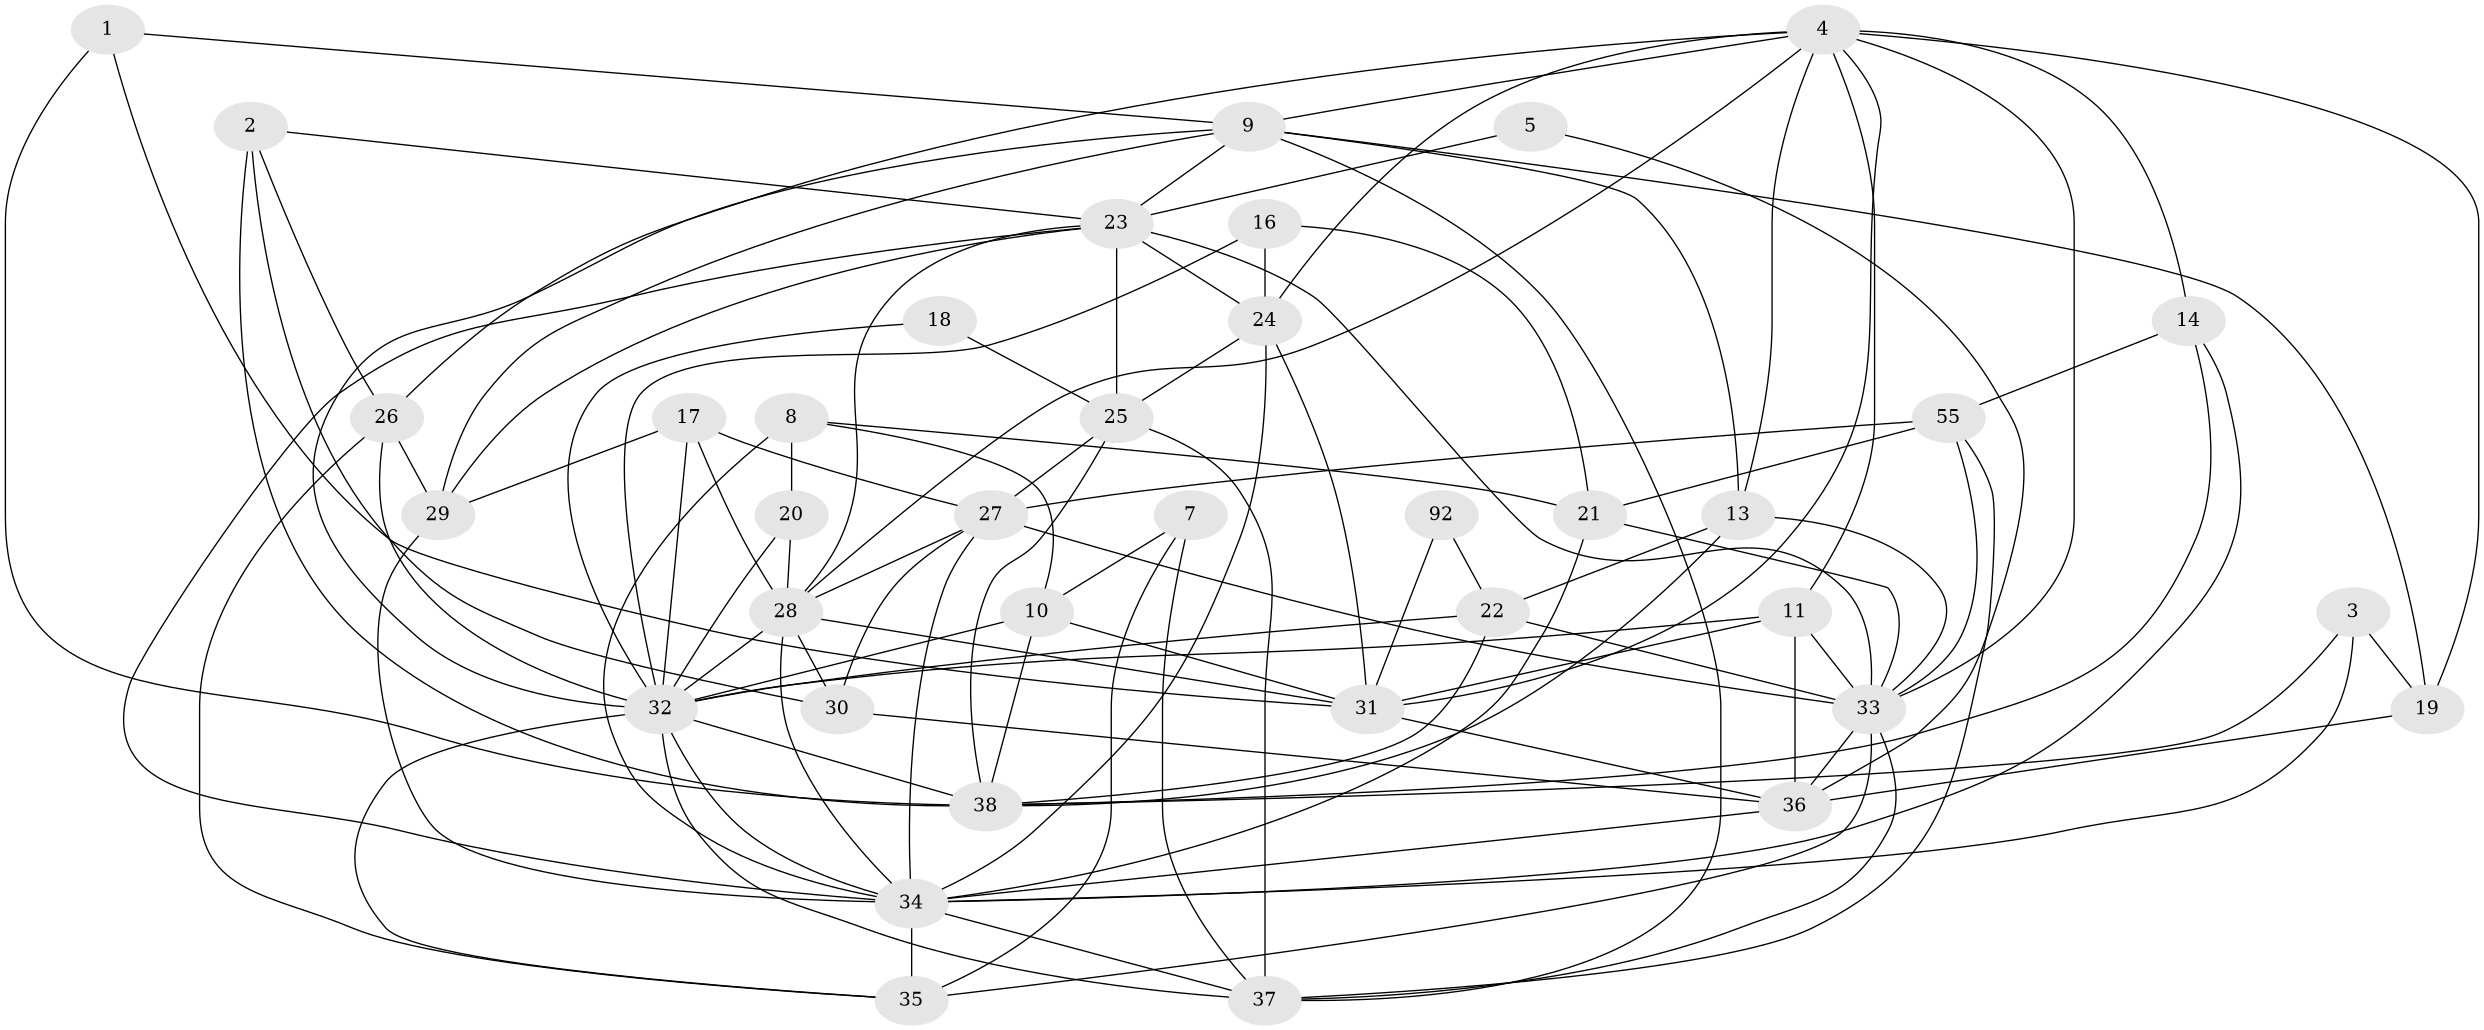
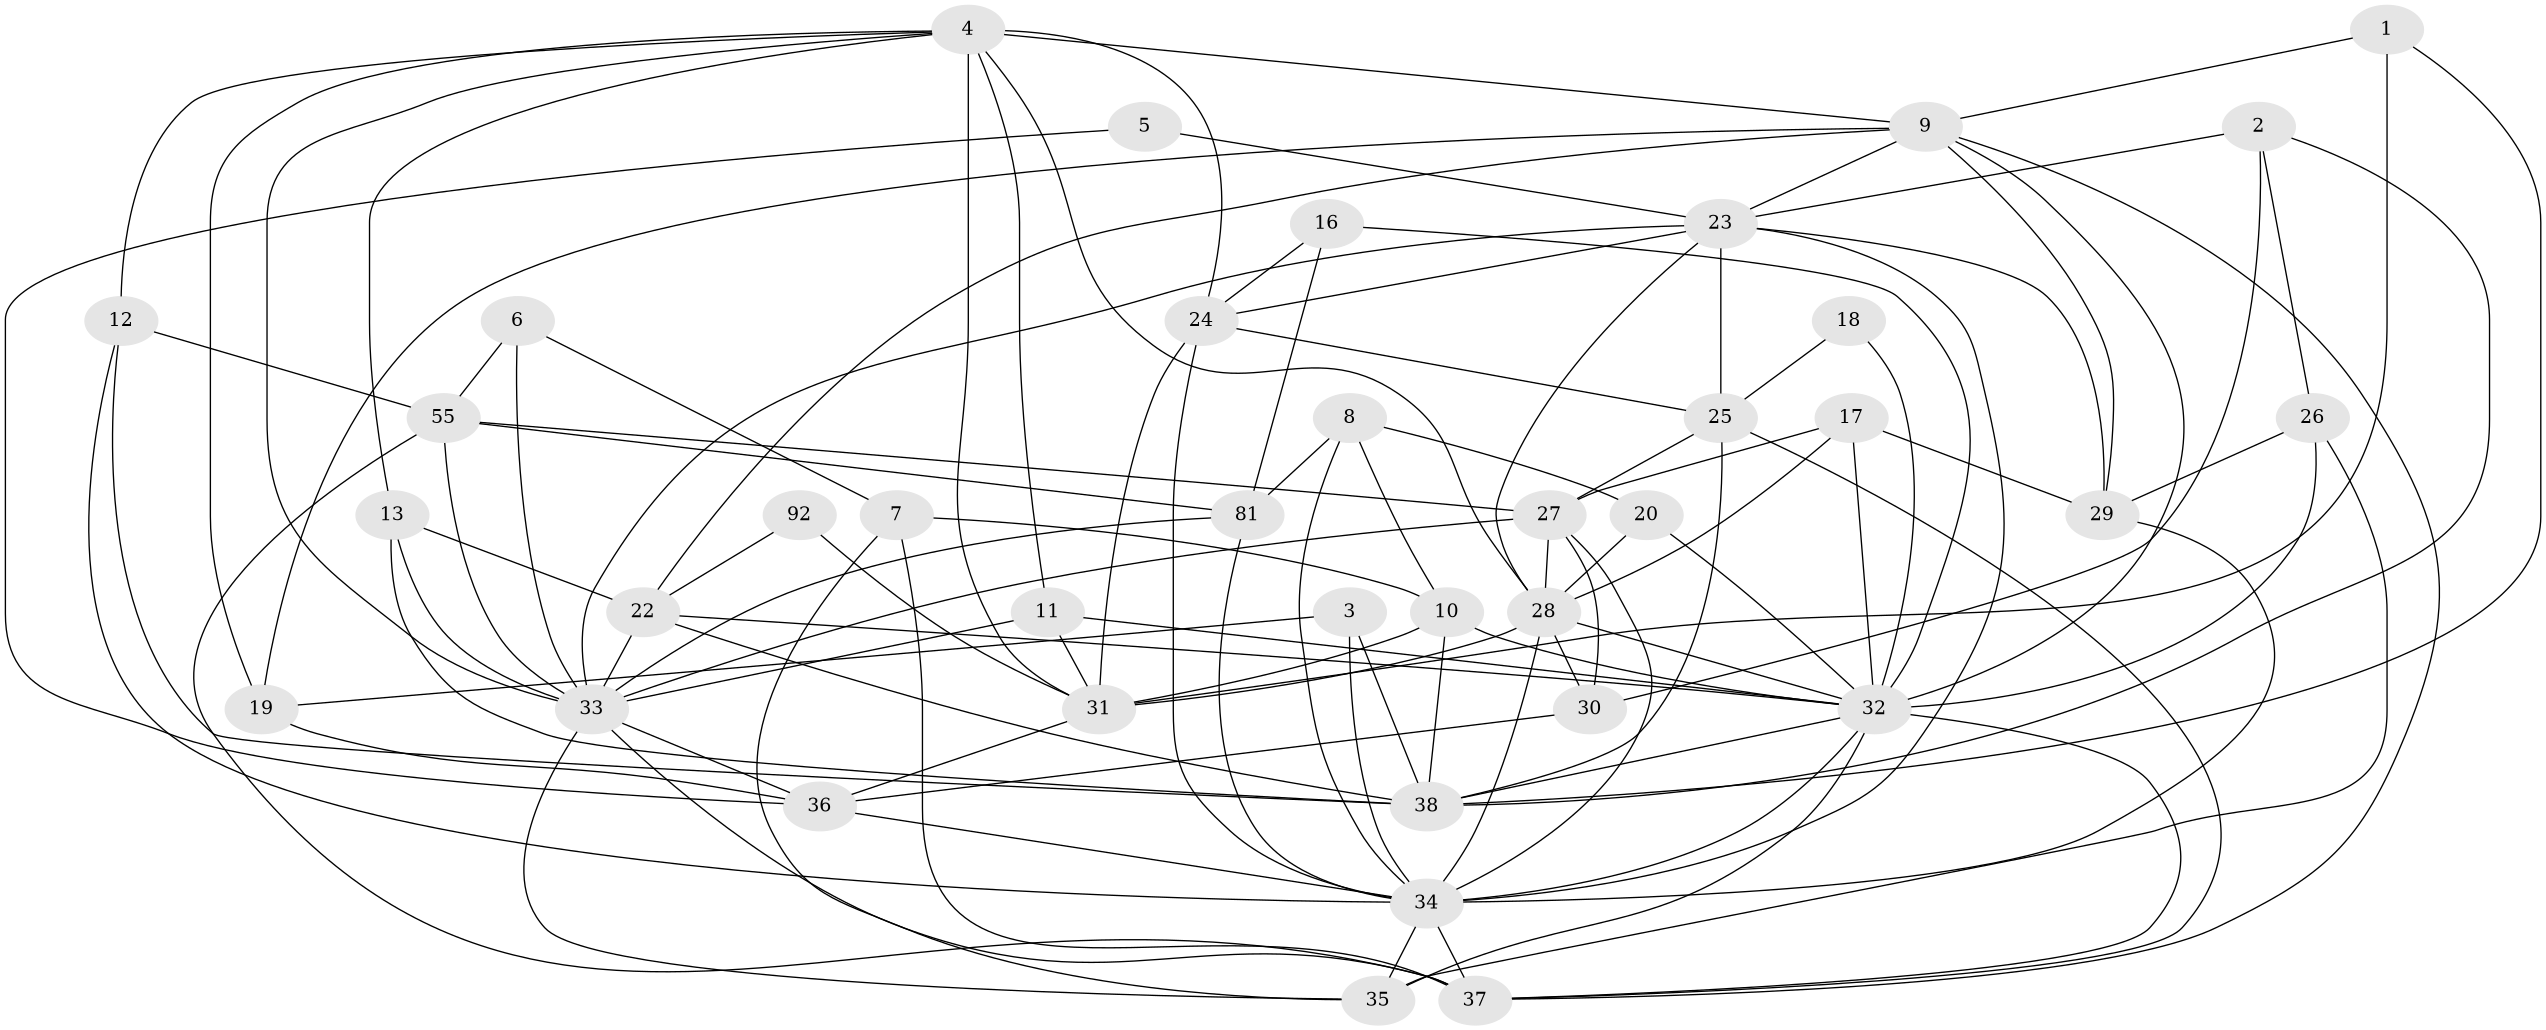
(1066, 119) -> none
(1633, 197) -> (1207, 213)
none -> (518, 321)
(2189, 321) -> (121, 321)
(1590, 515) -> (1247, 515)
(1795, 709) -> none
